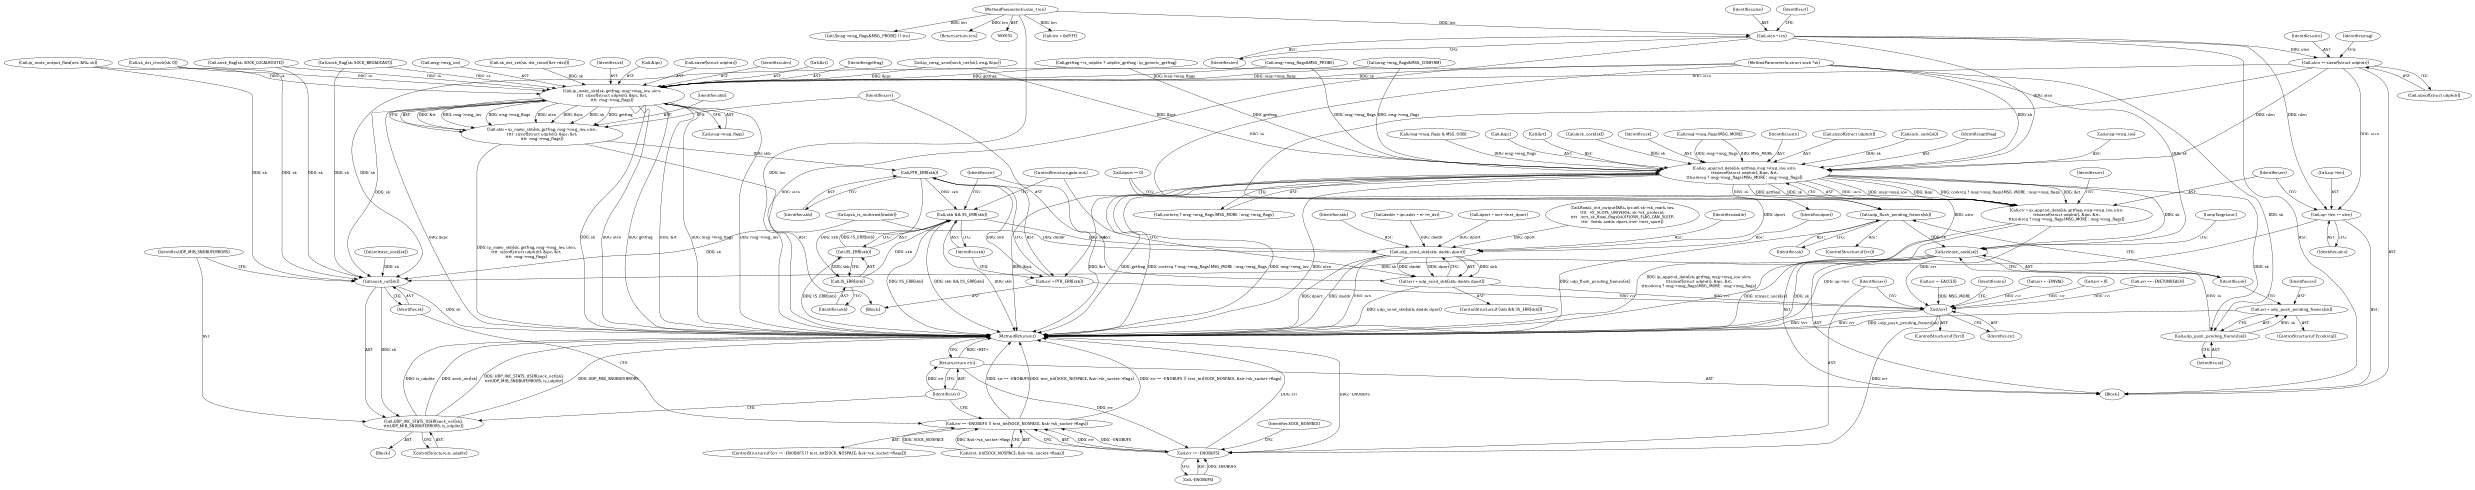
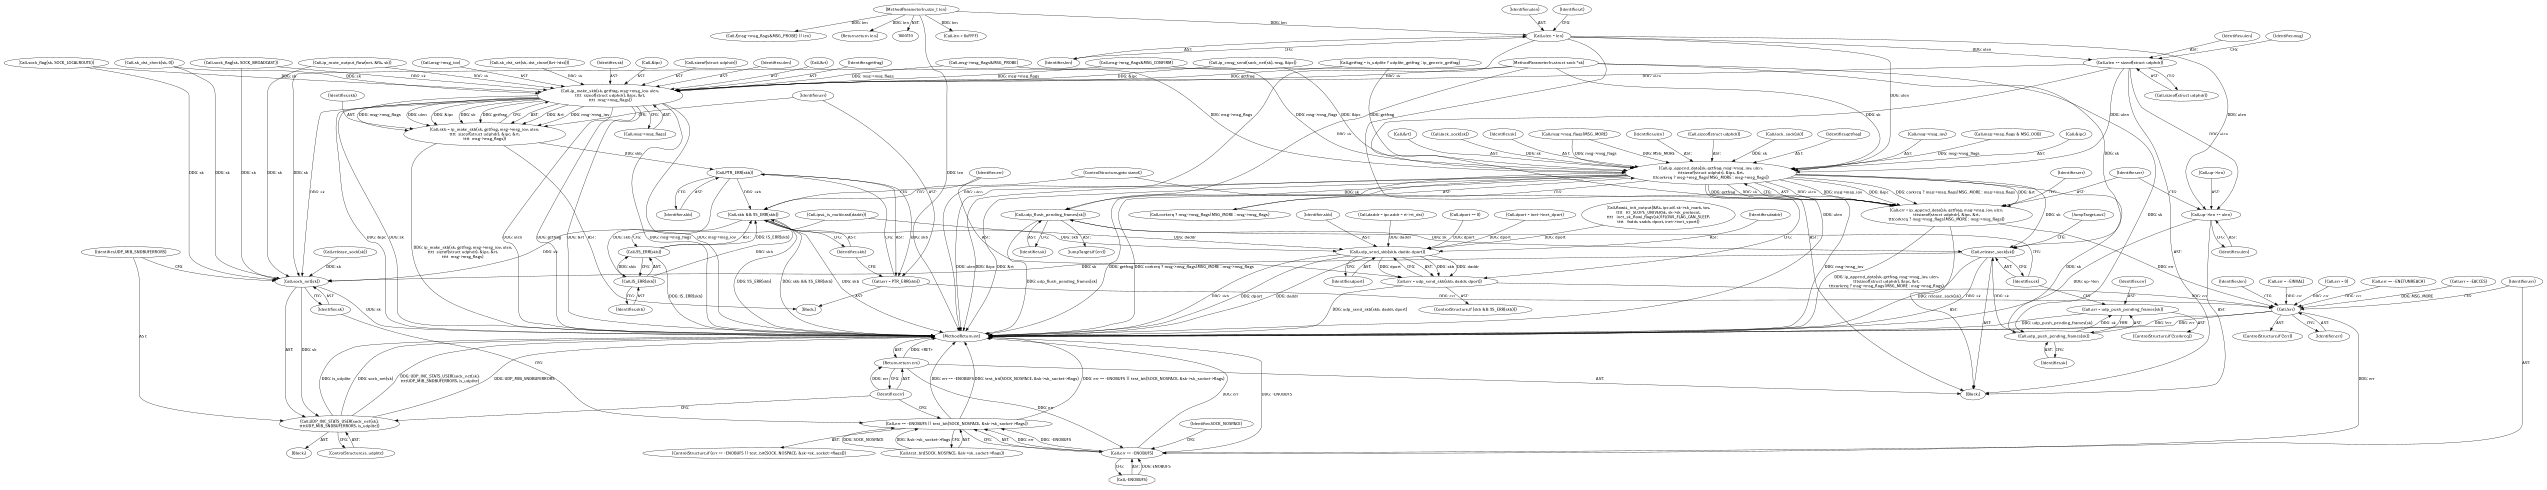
(1061, 173) -> (1113, 173)
(1466, 199) -> (1346, 266)
(1850, 252) -> (1087, 252)
(2244, 323) -> (2124, 323)
(955, 350) -> (899, 350)
